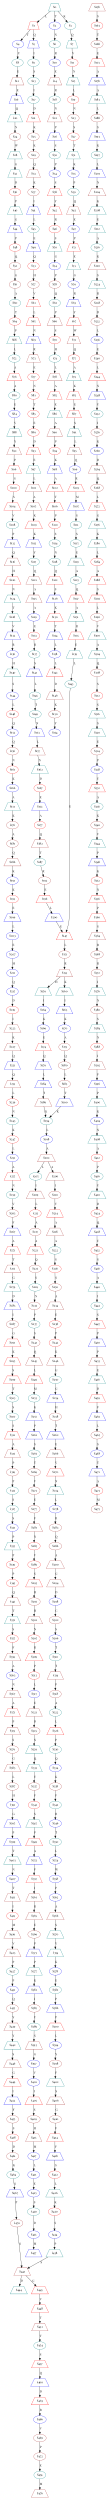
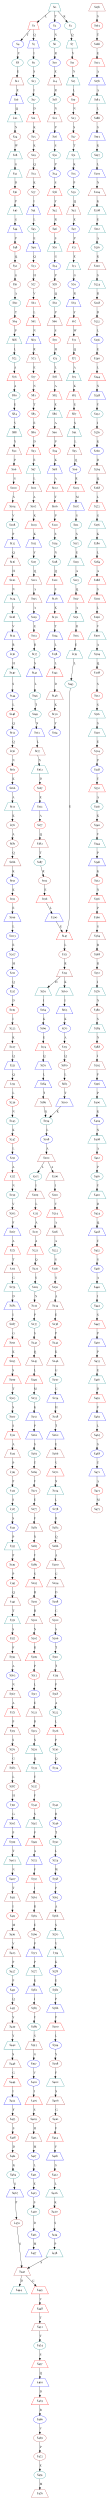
(55, 1786) -> none
